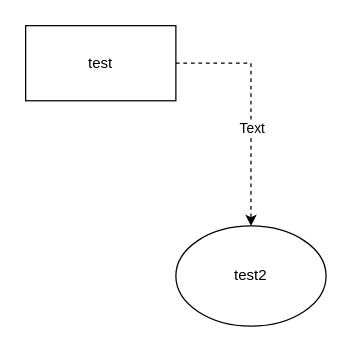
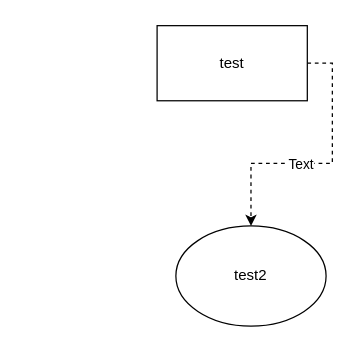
(101, 63) -> (232, 63)
